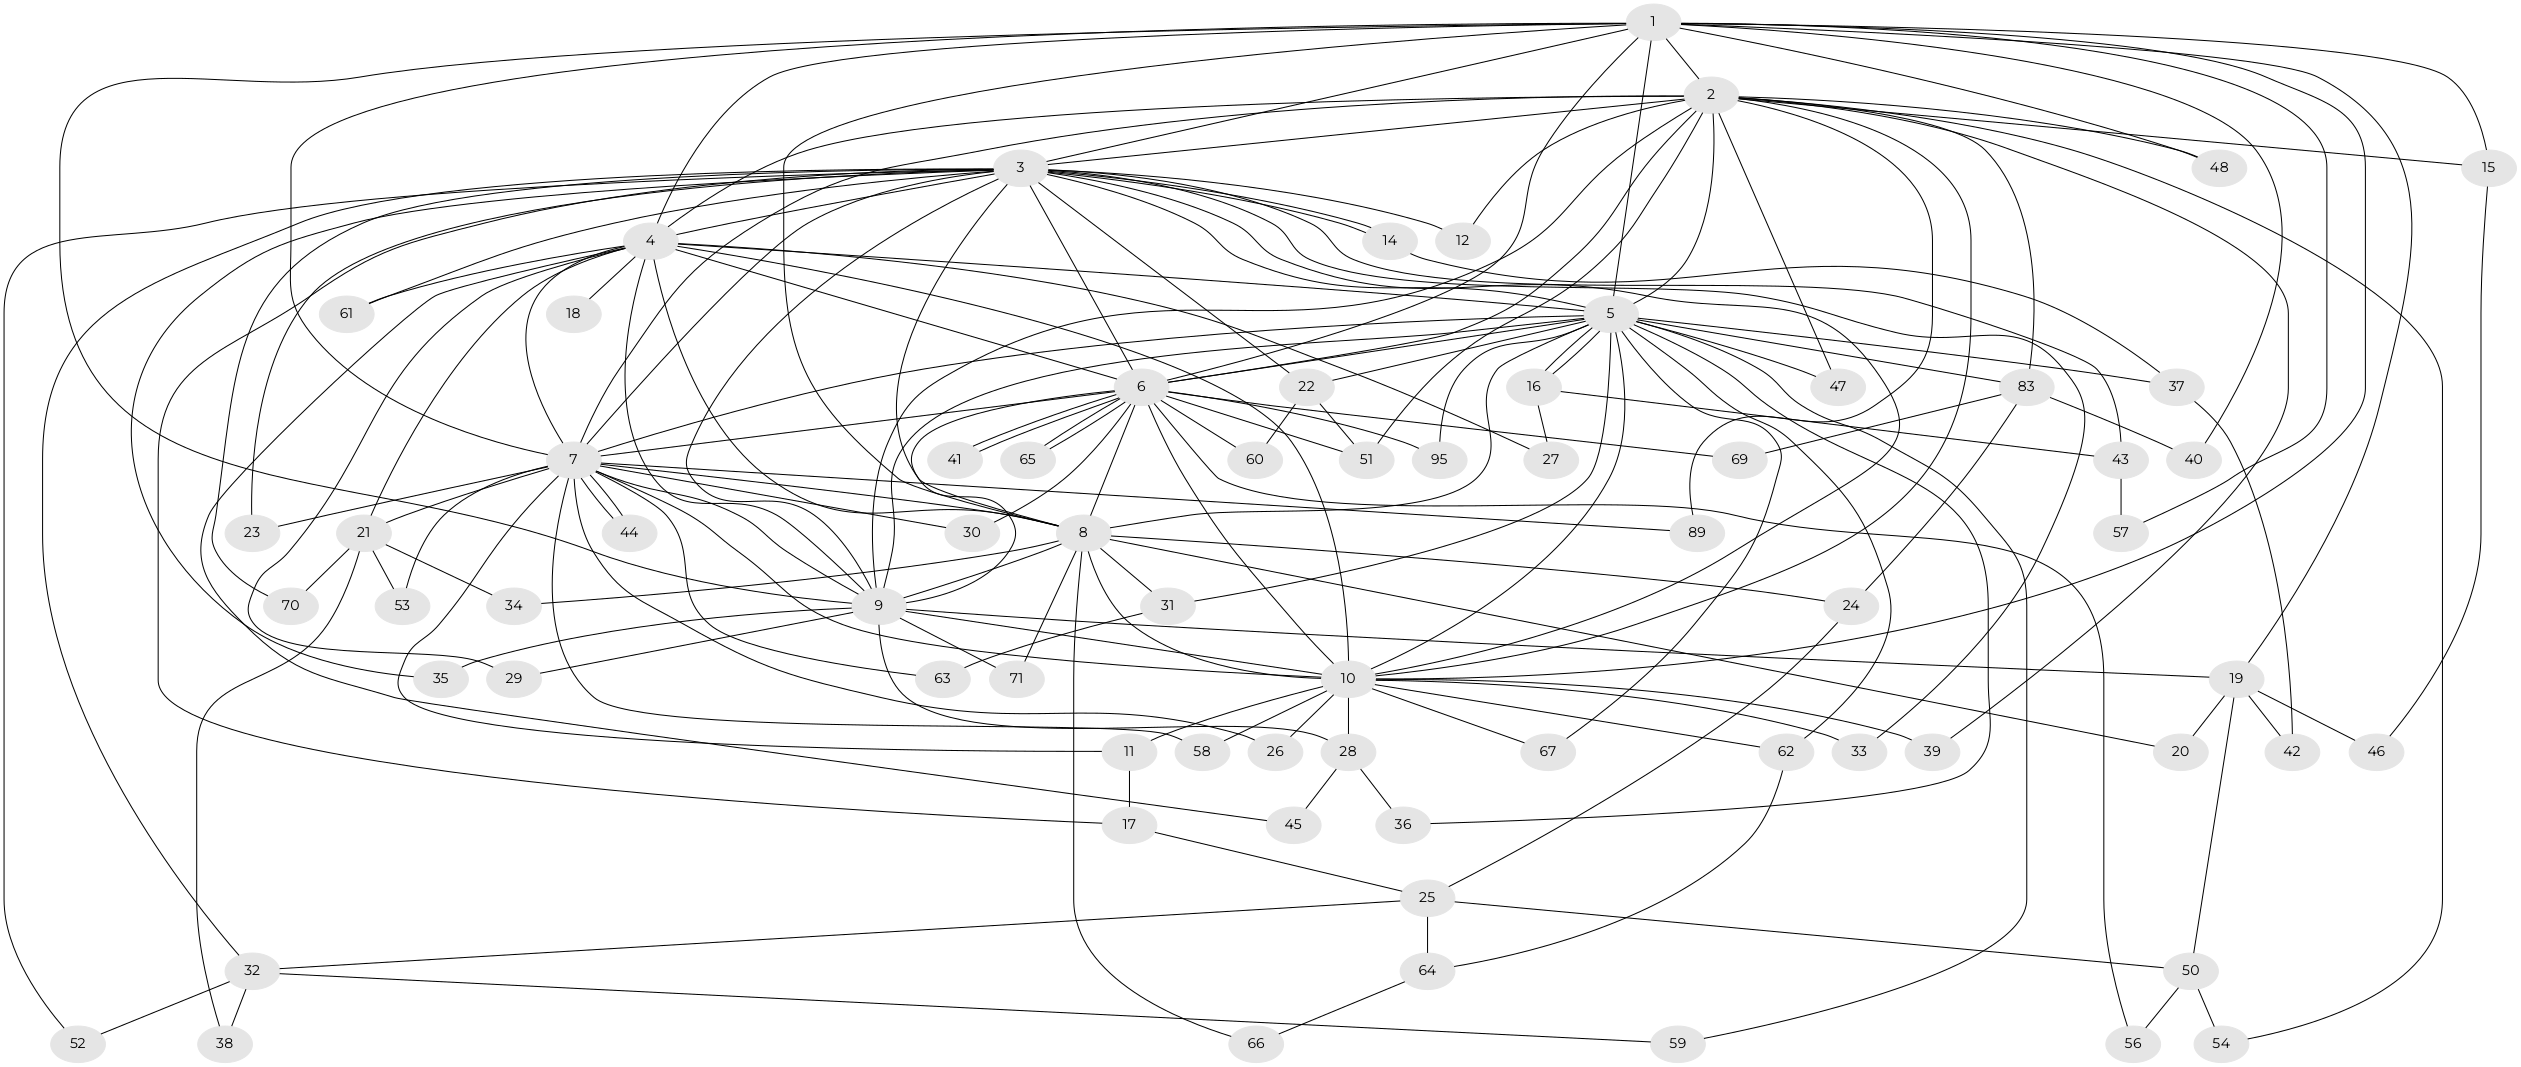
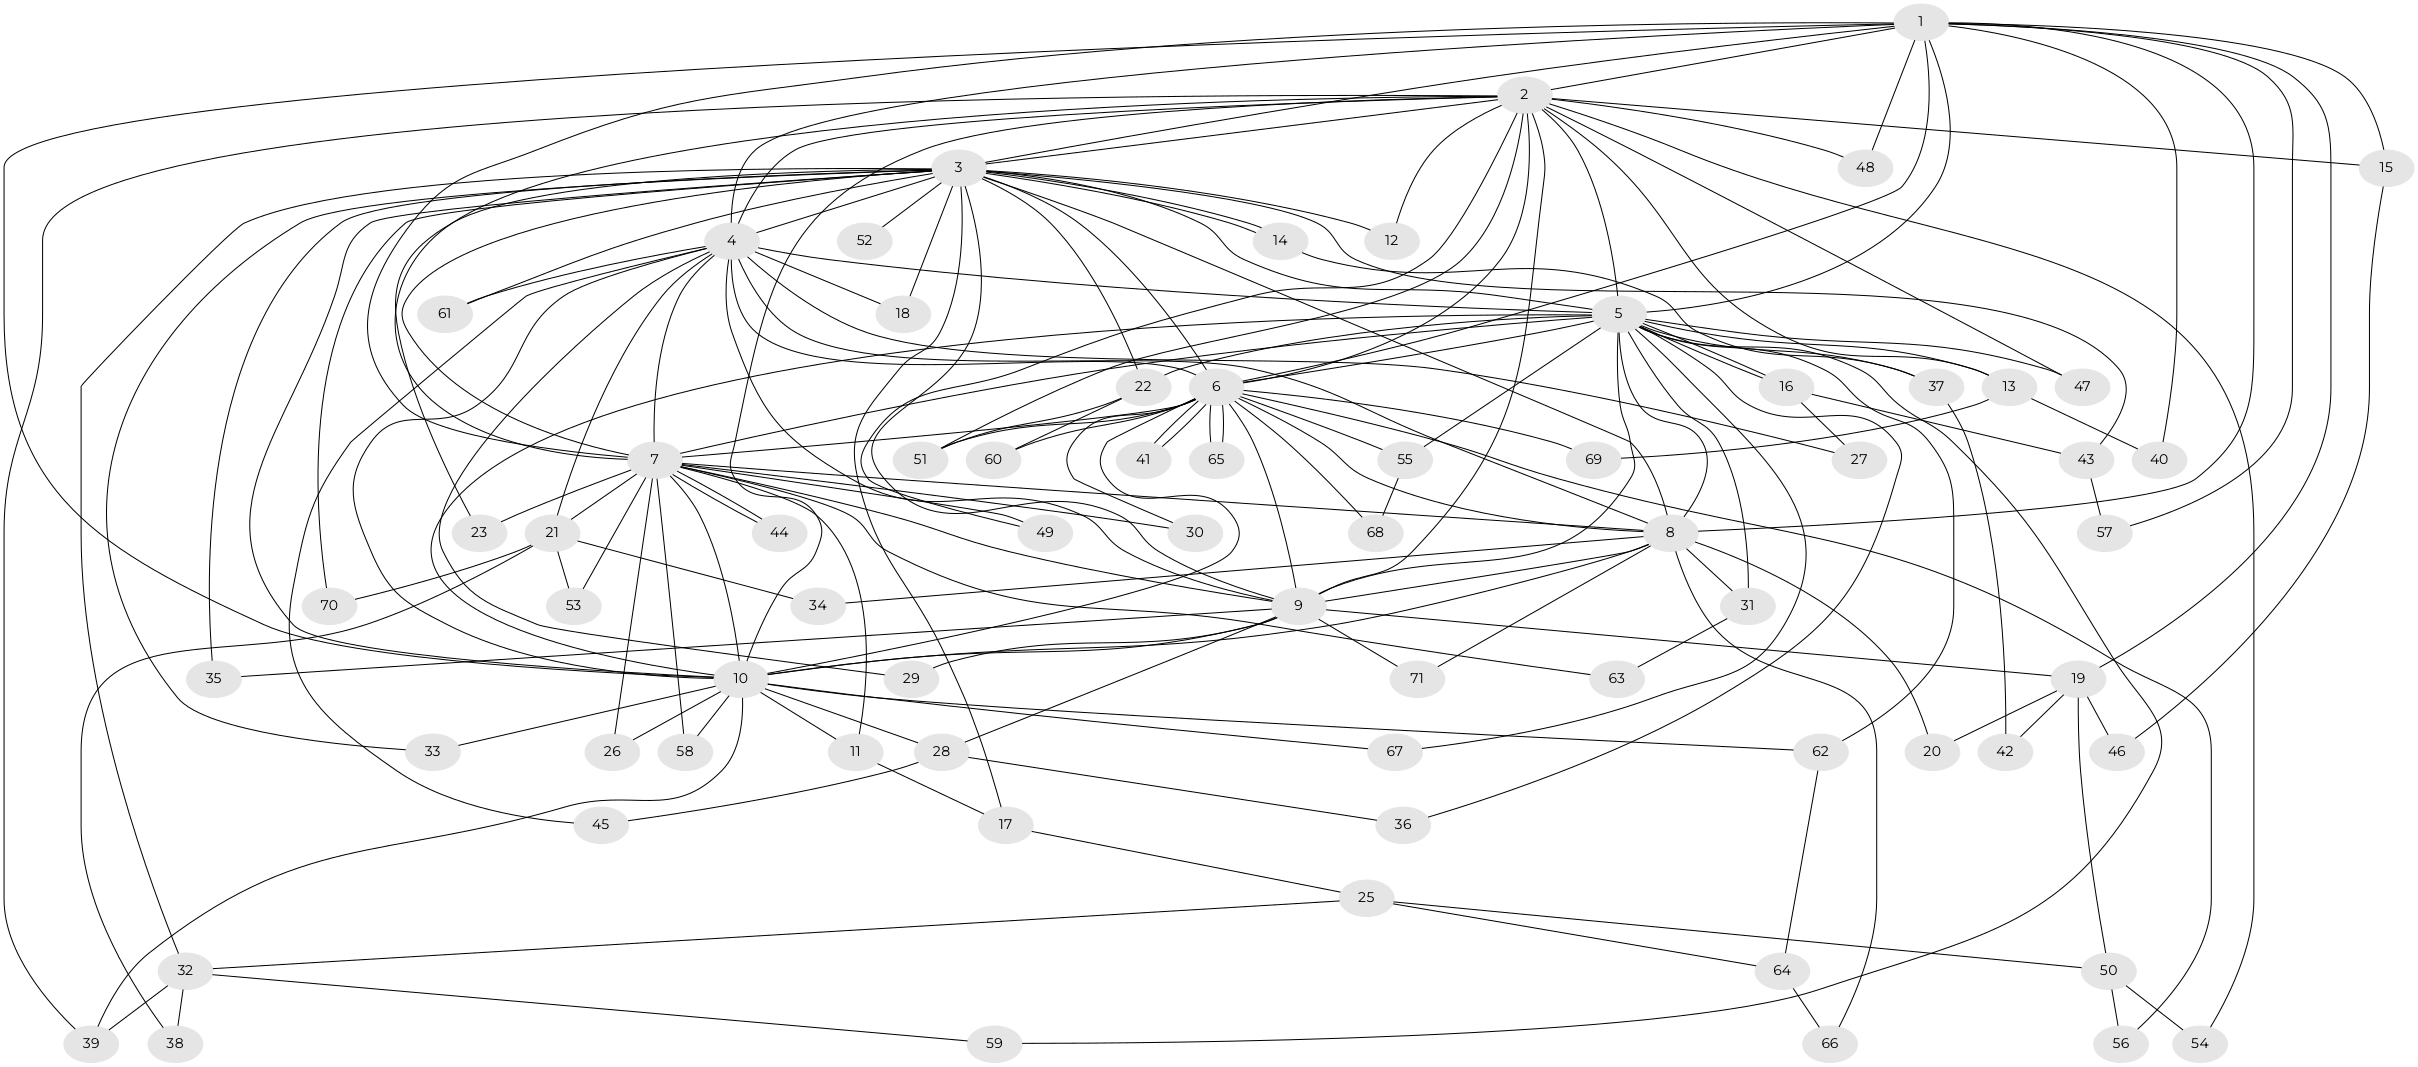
(309, 82) -> none
none -> (931, 241)
(2027, 387) -> (2010, 387)
(1440, 460) -> (1405, 460)
none -> (1376, 533)
(1697, 533) -> (1045, 533)
(1851, 606) -> none
(165, 1008) -> (138, 1008)
